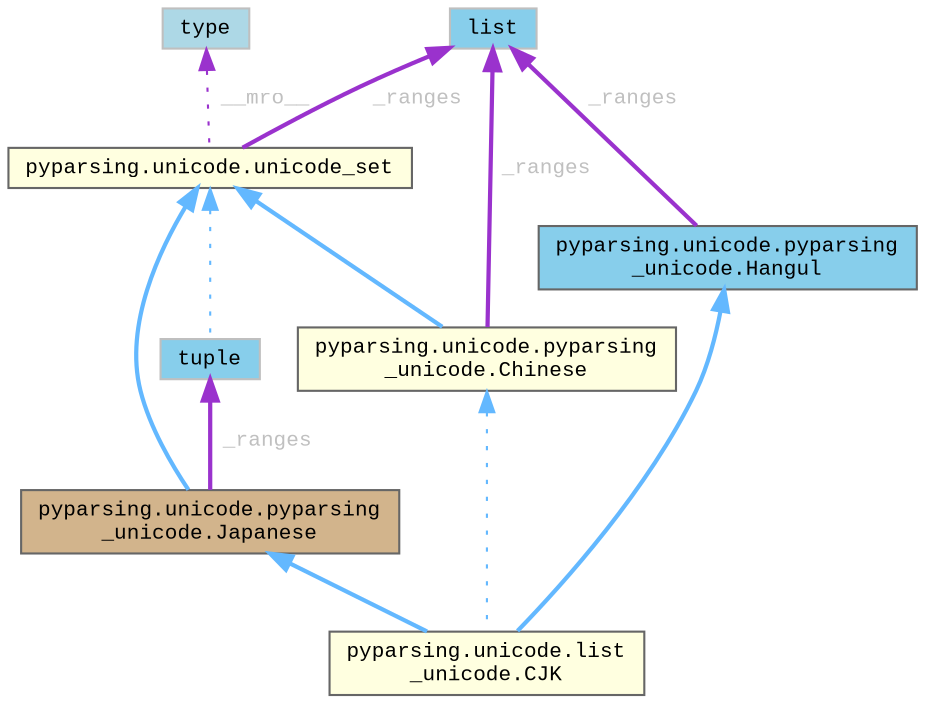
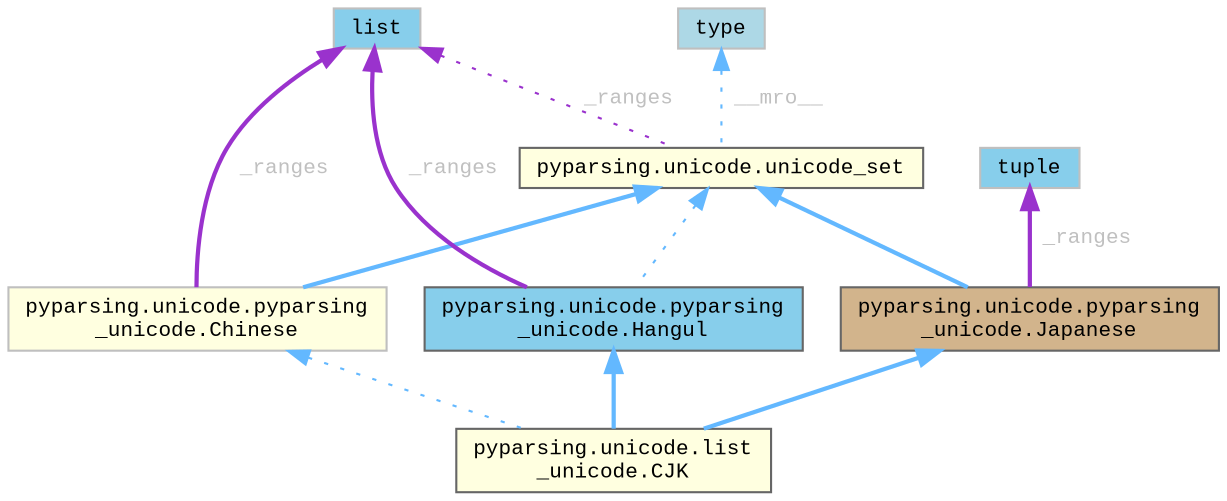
(335, 99) -> (558, 102)
(208, 109) -> (721, 109)
(210, 275) -> (666, 246)
(487, 359) -> (198, 319)
